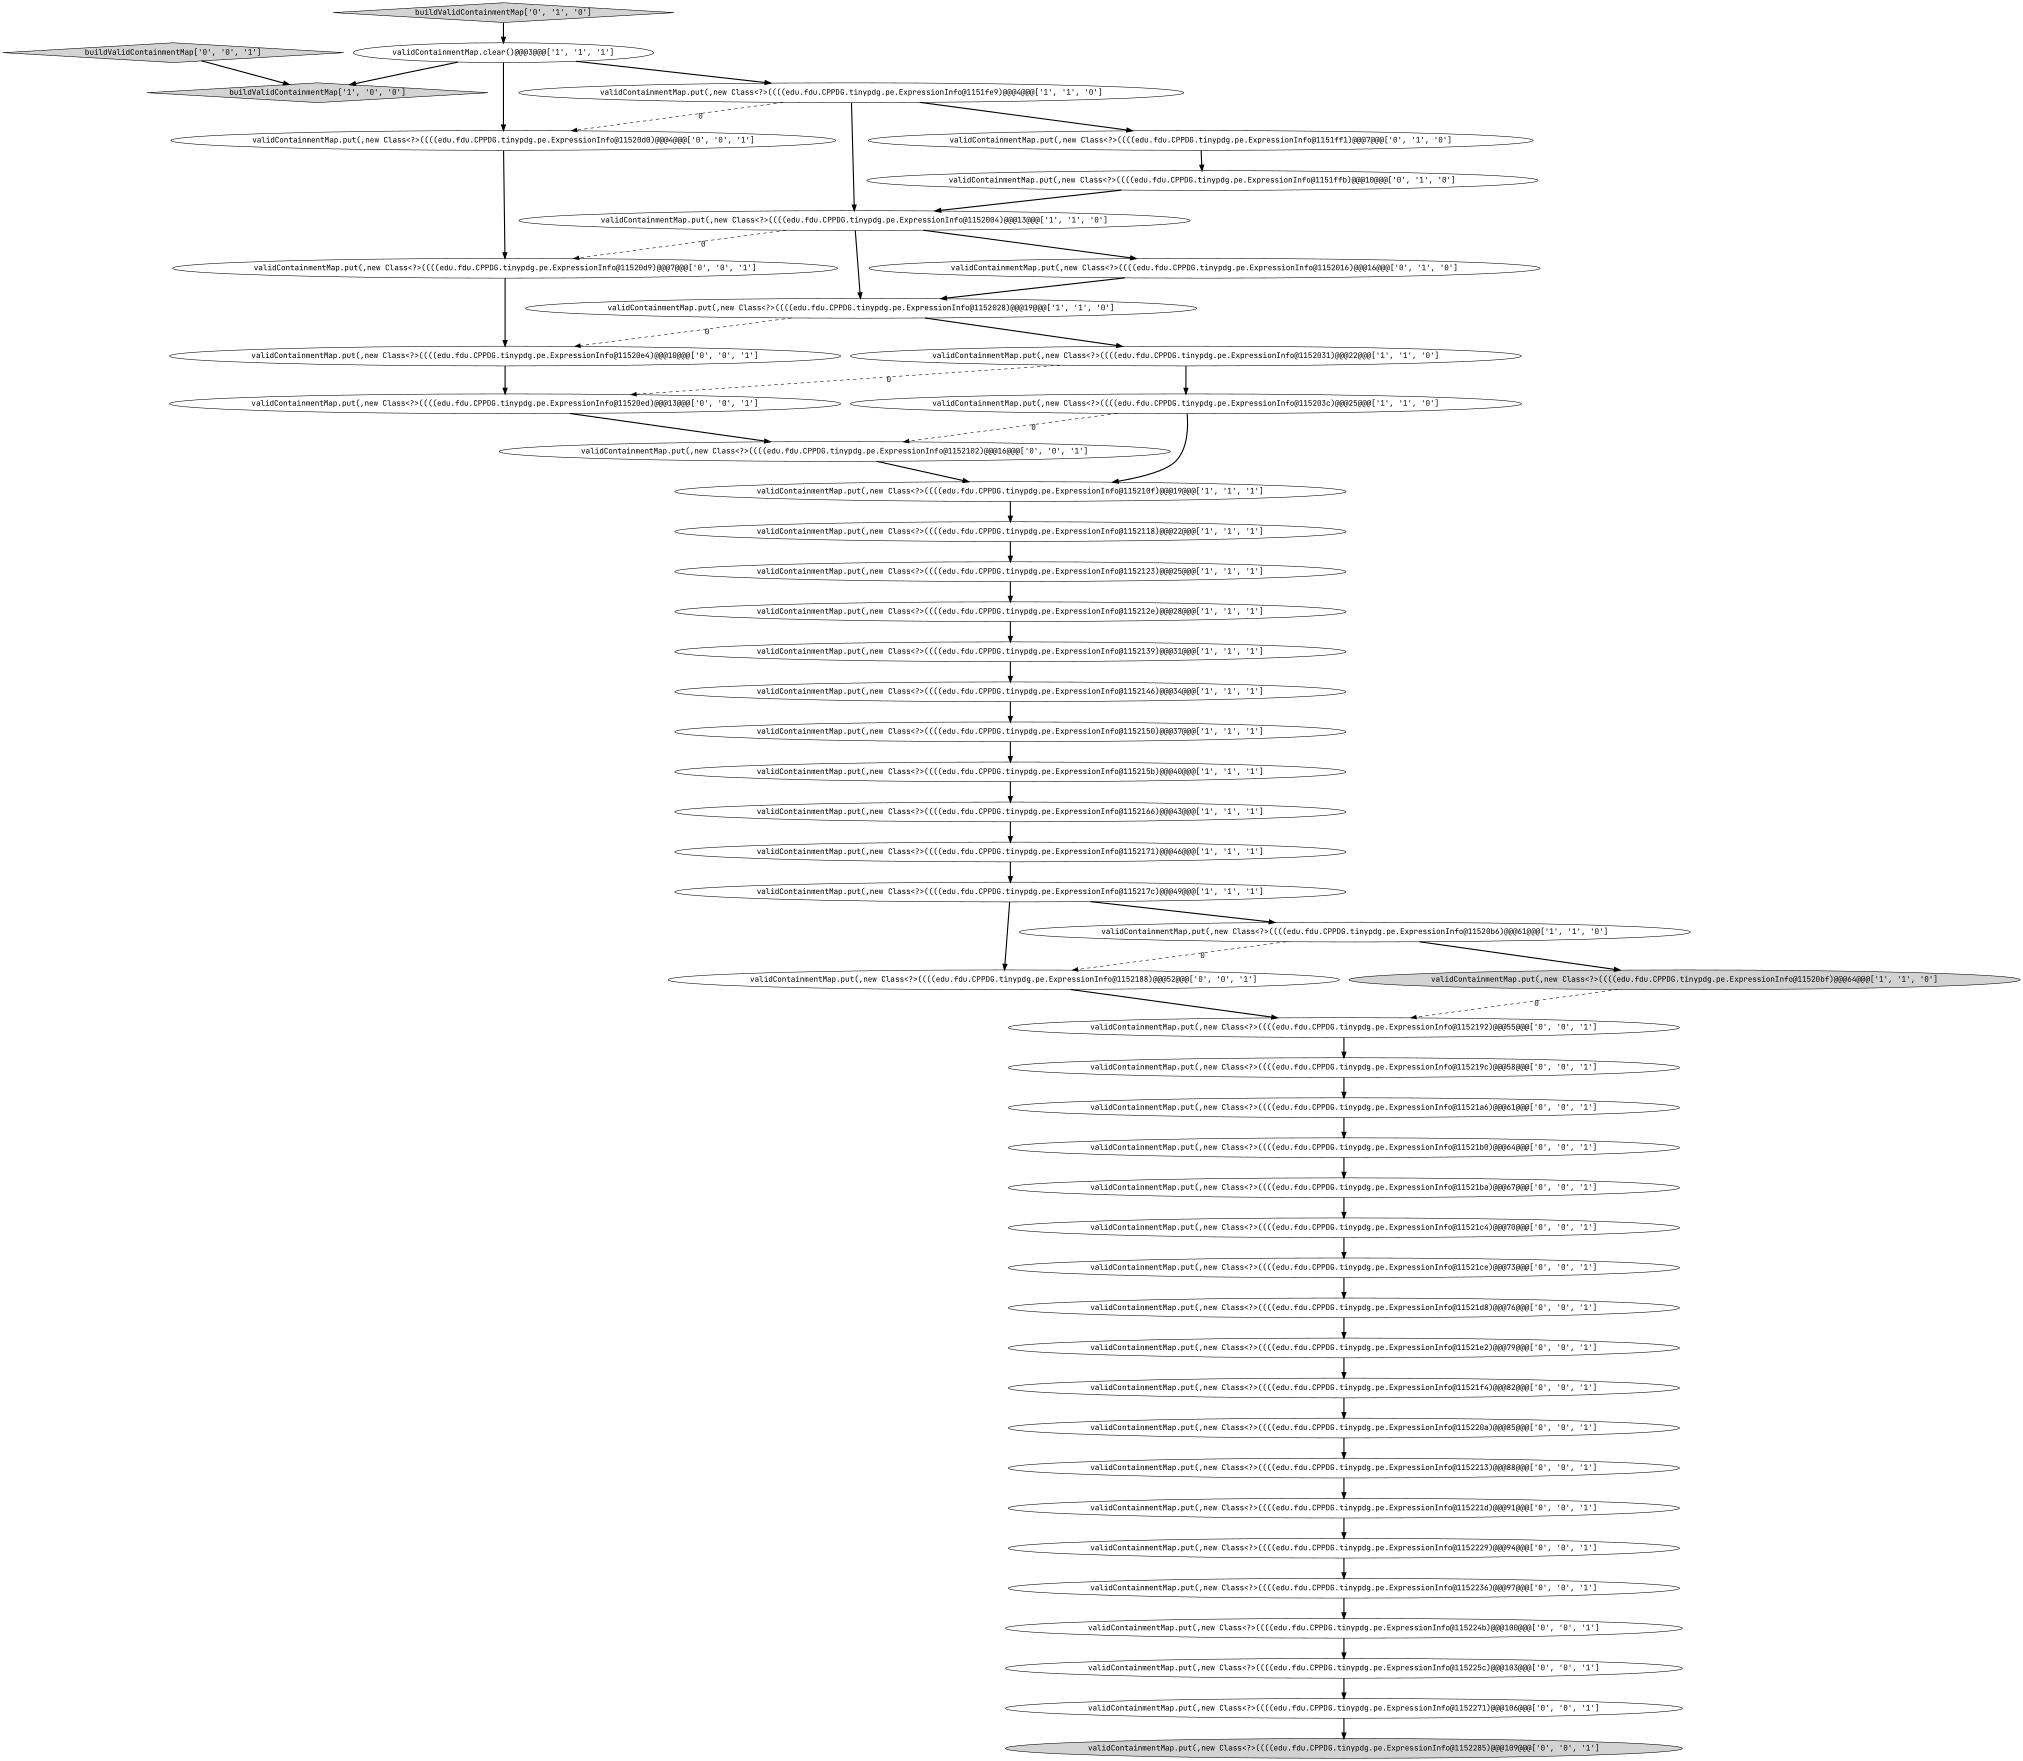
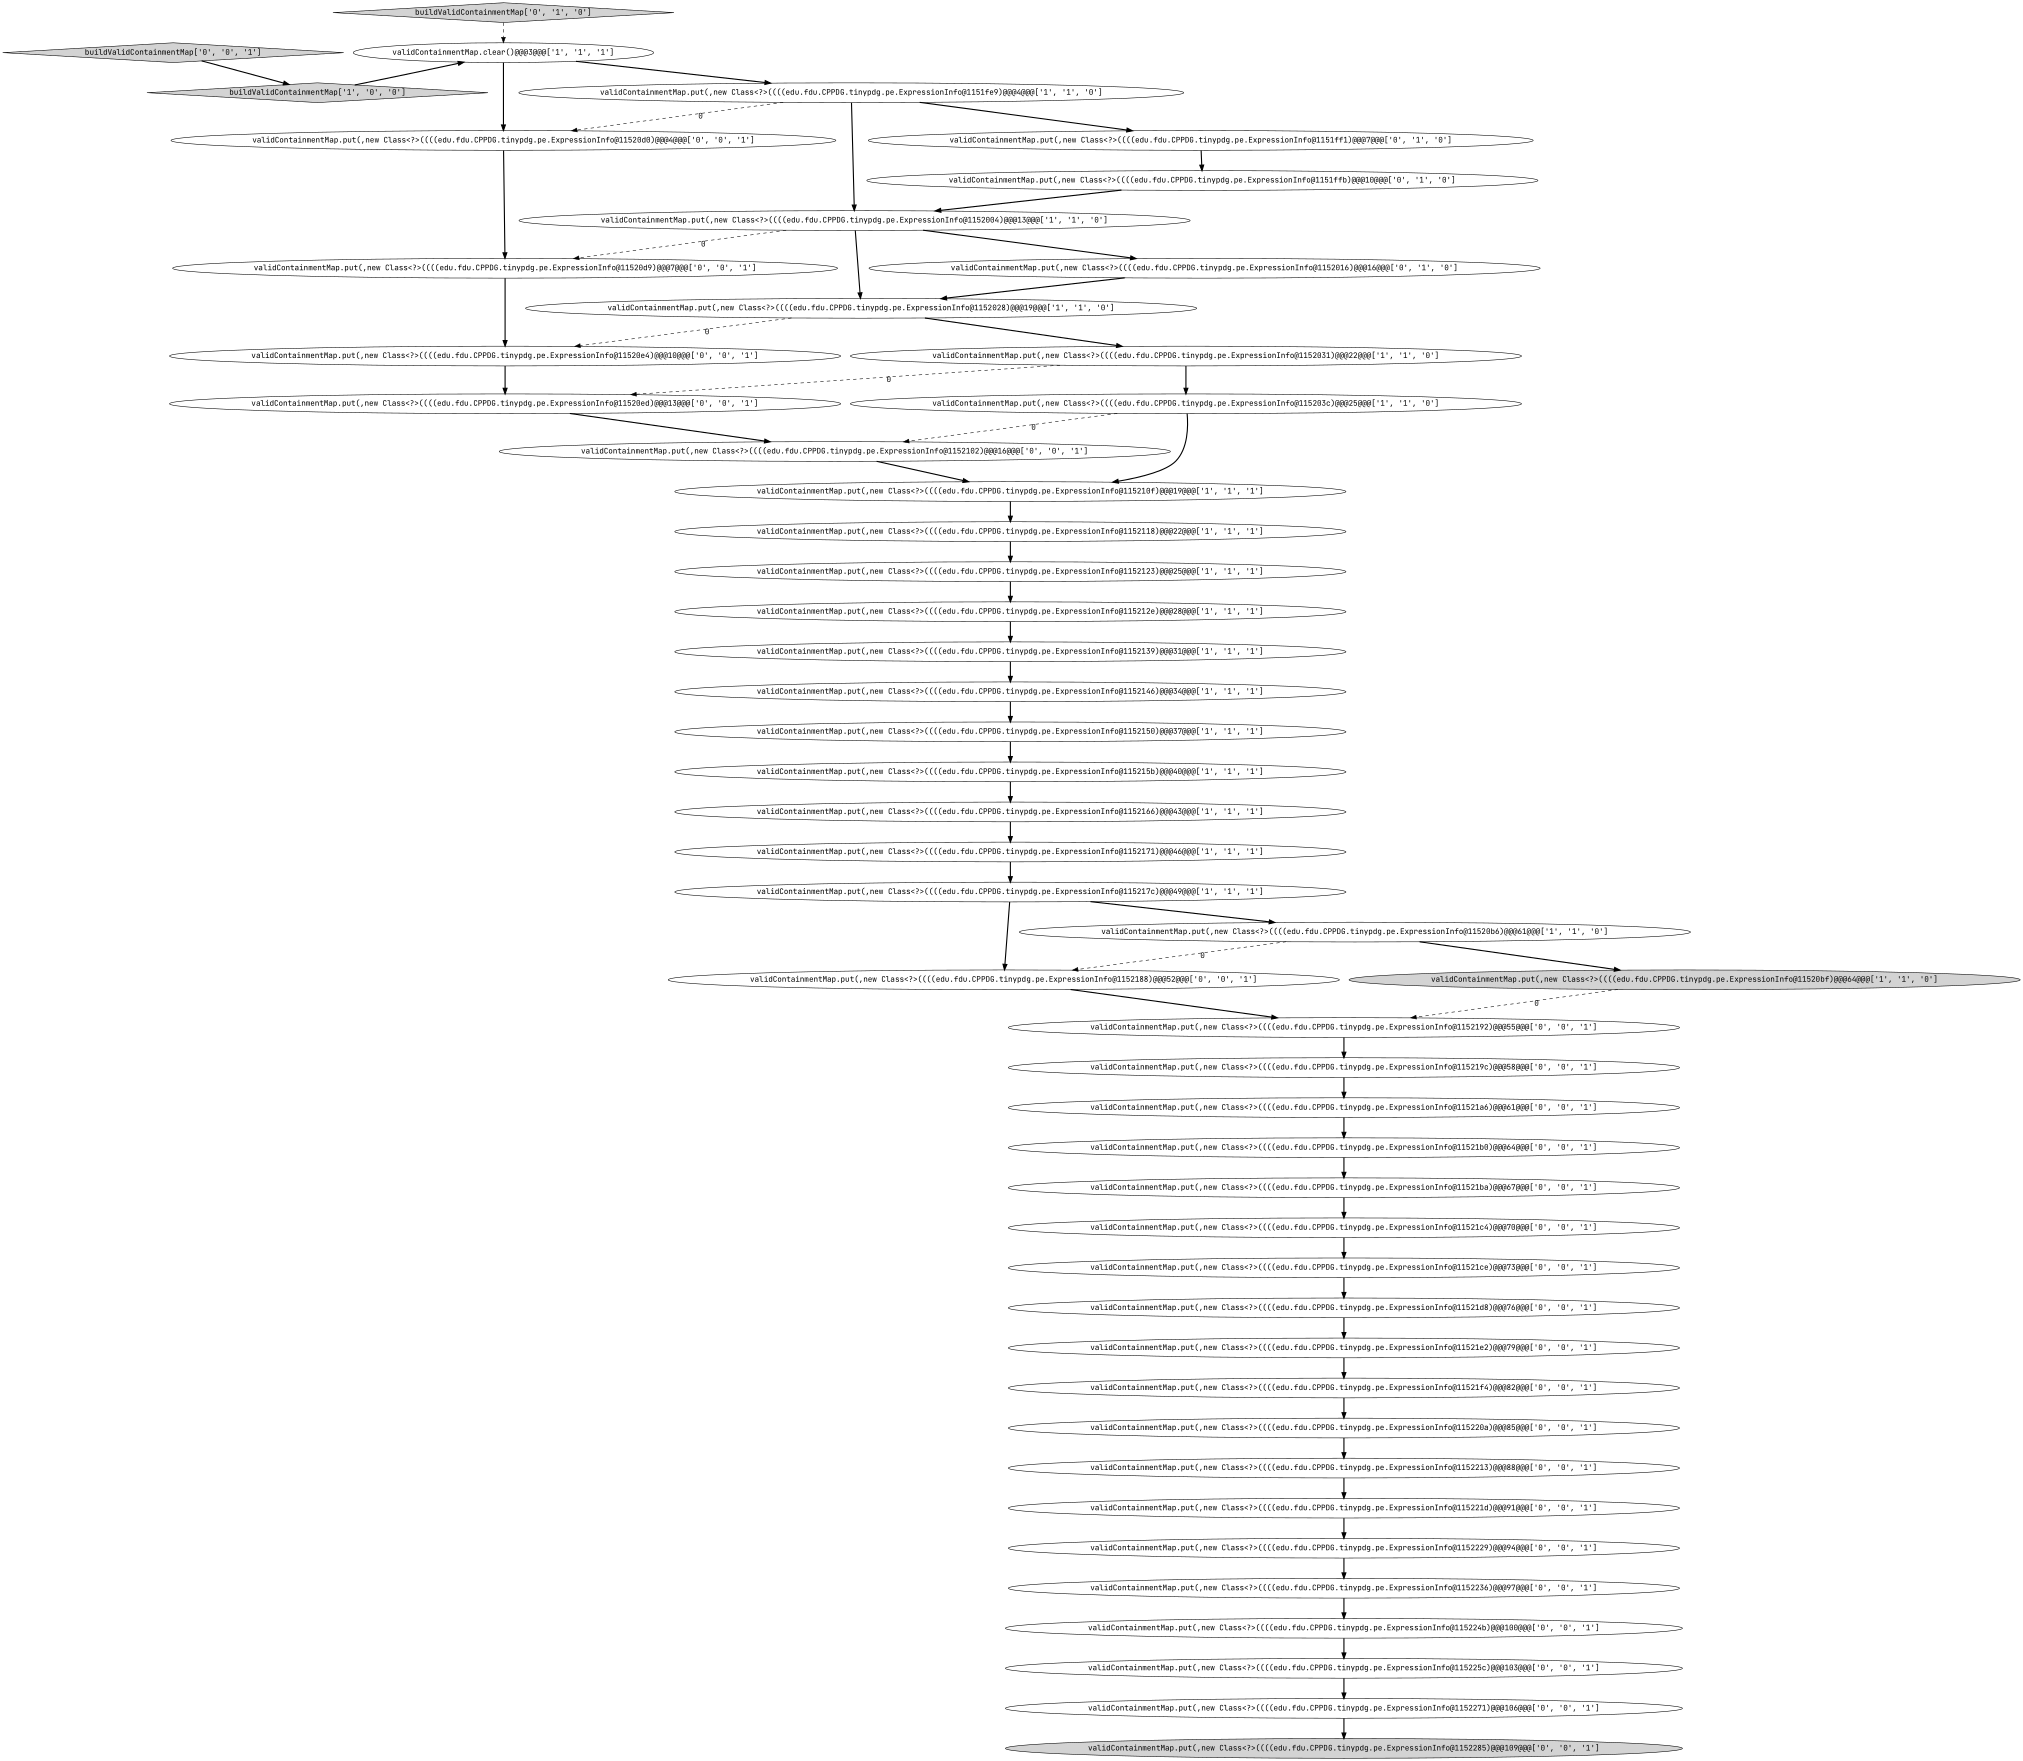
(503, 30) -> (503, 30)
(407, 73) -> (407, 74)
